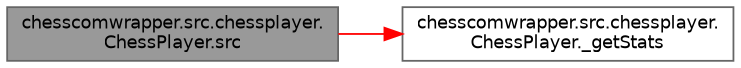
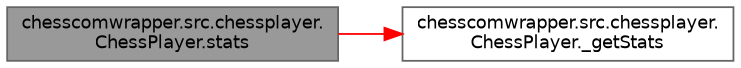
(173, 34) -> (173, 34)
